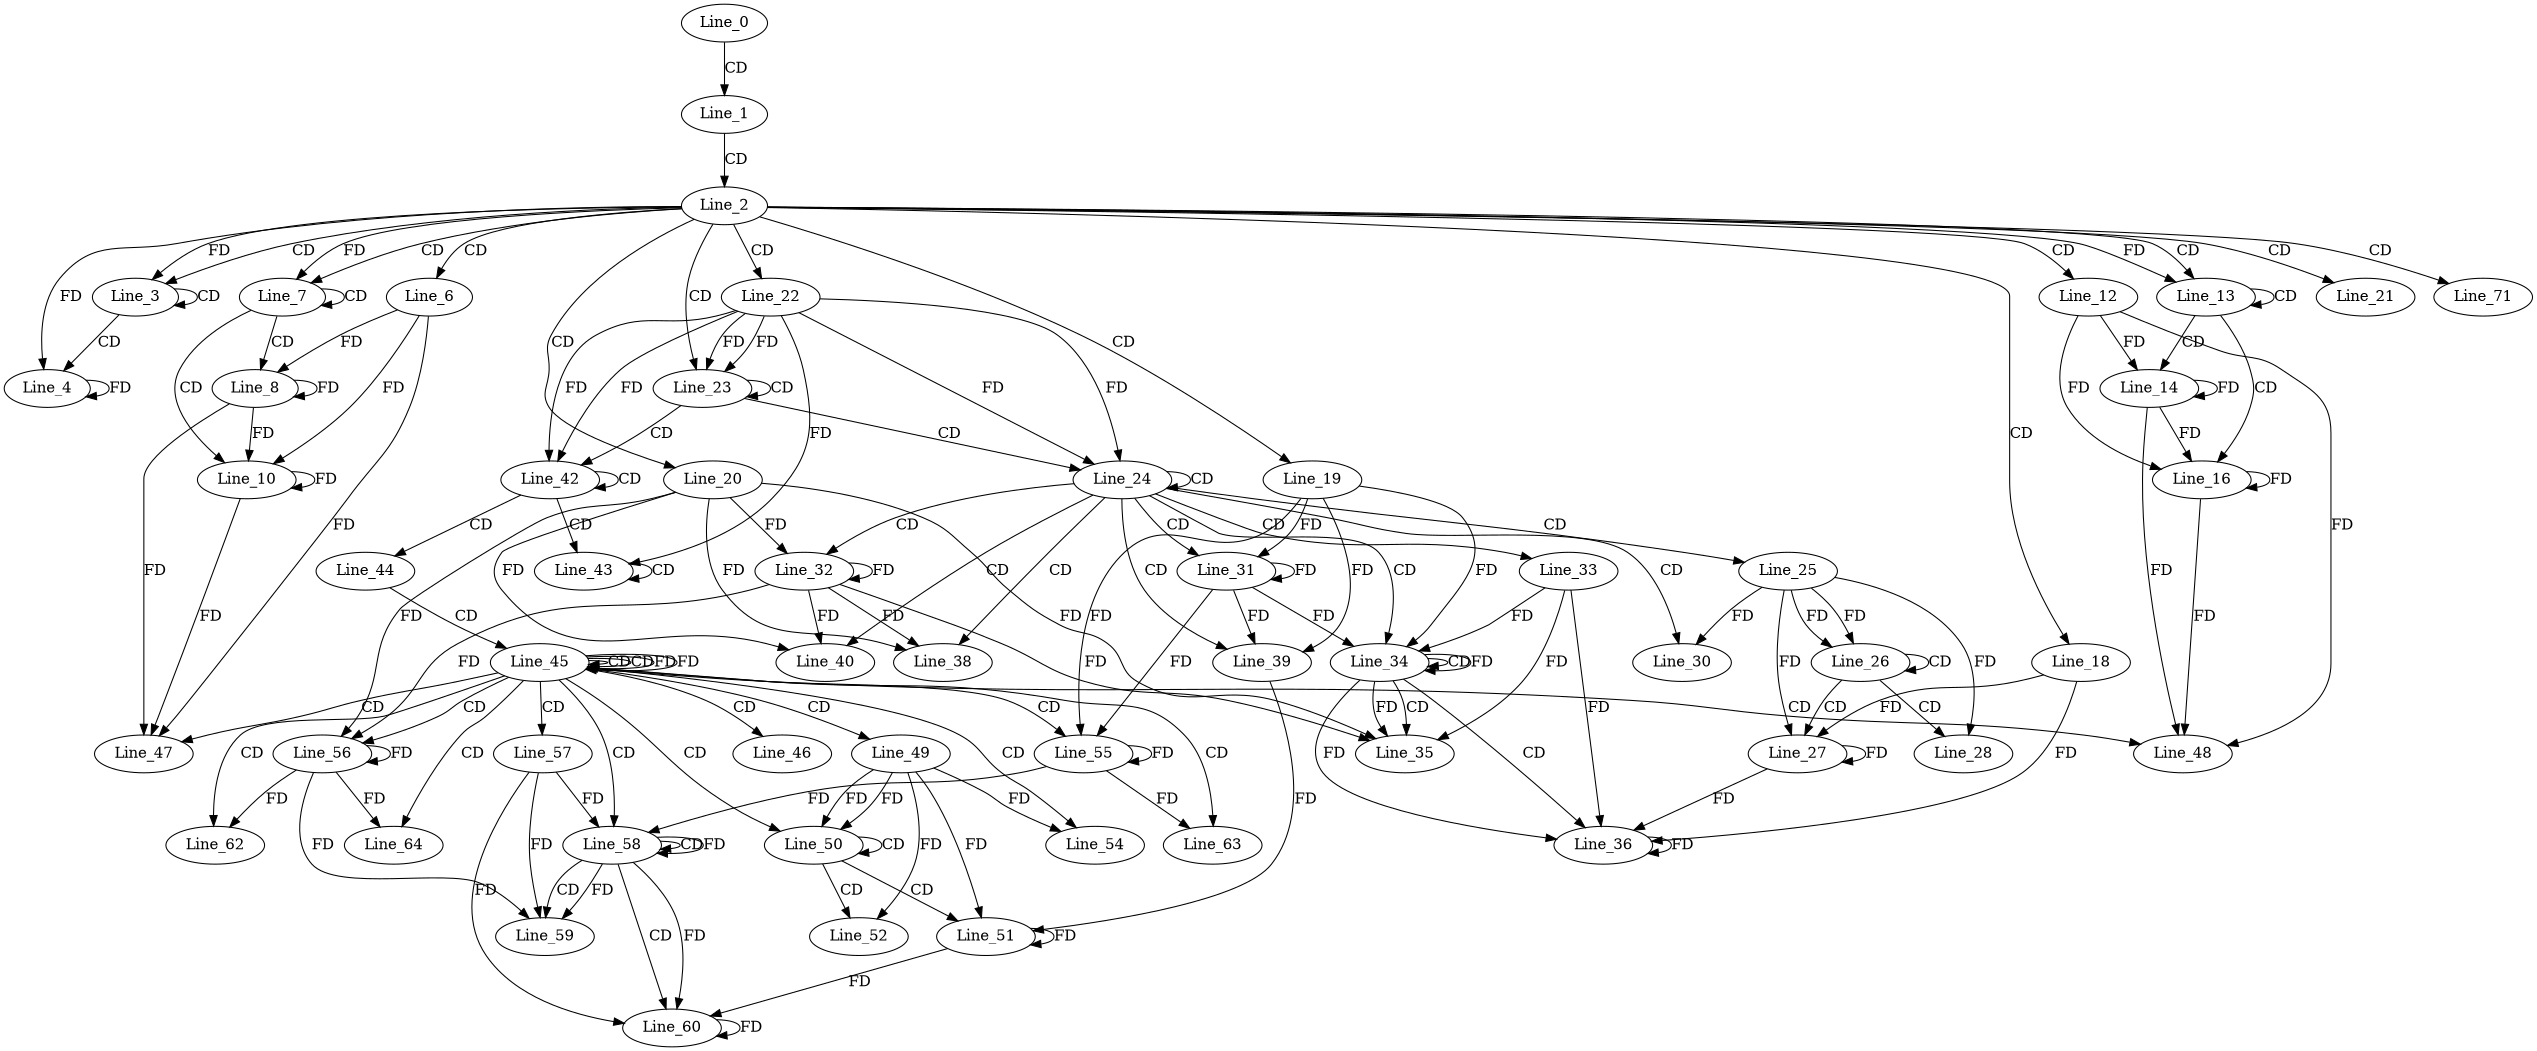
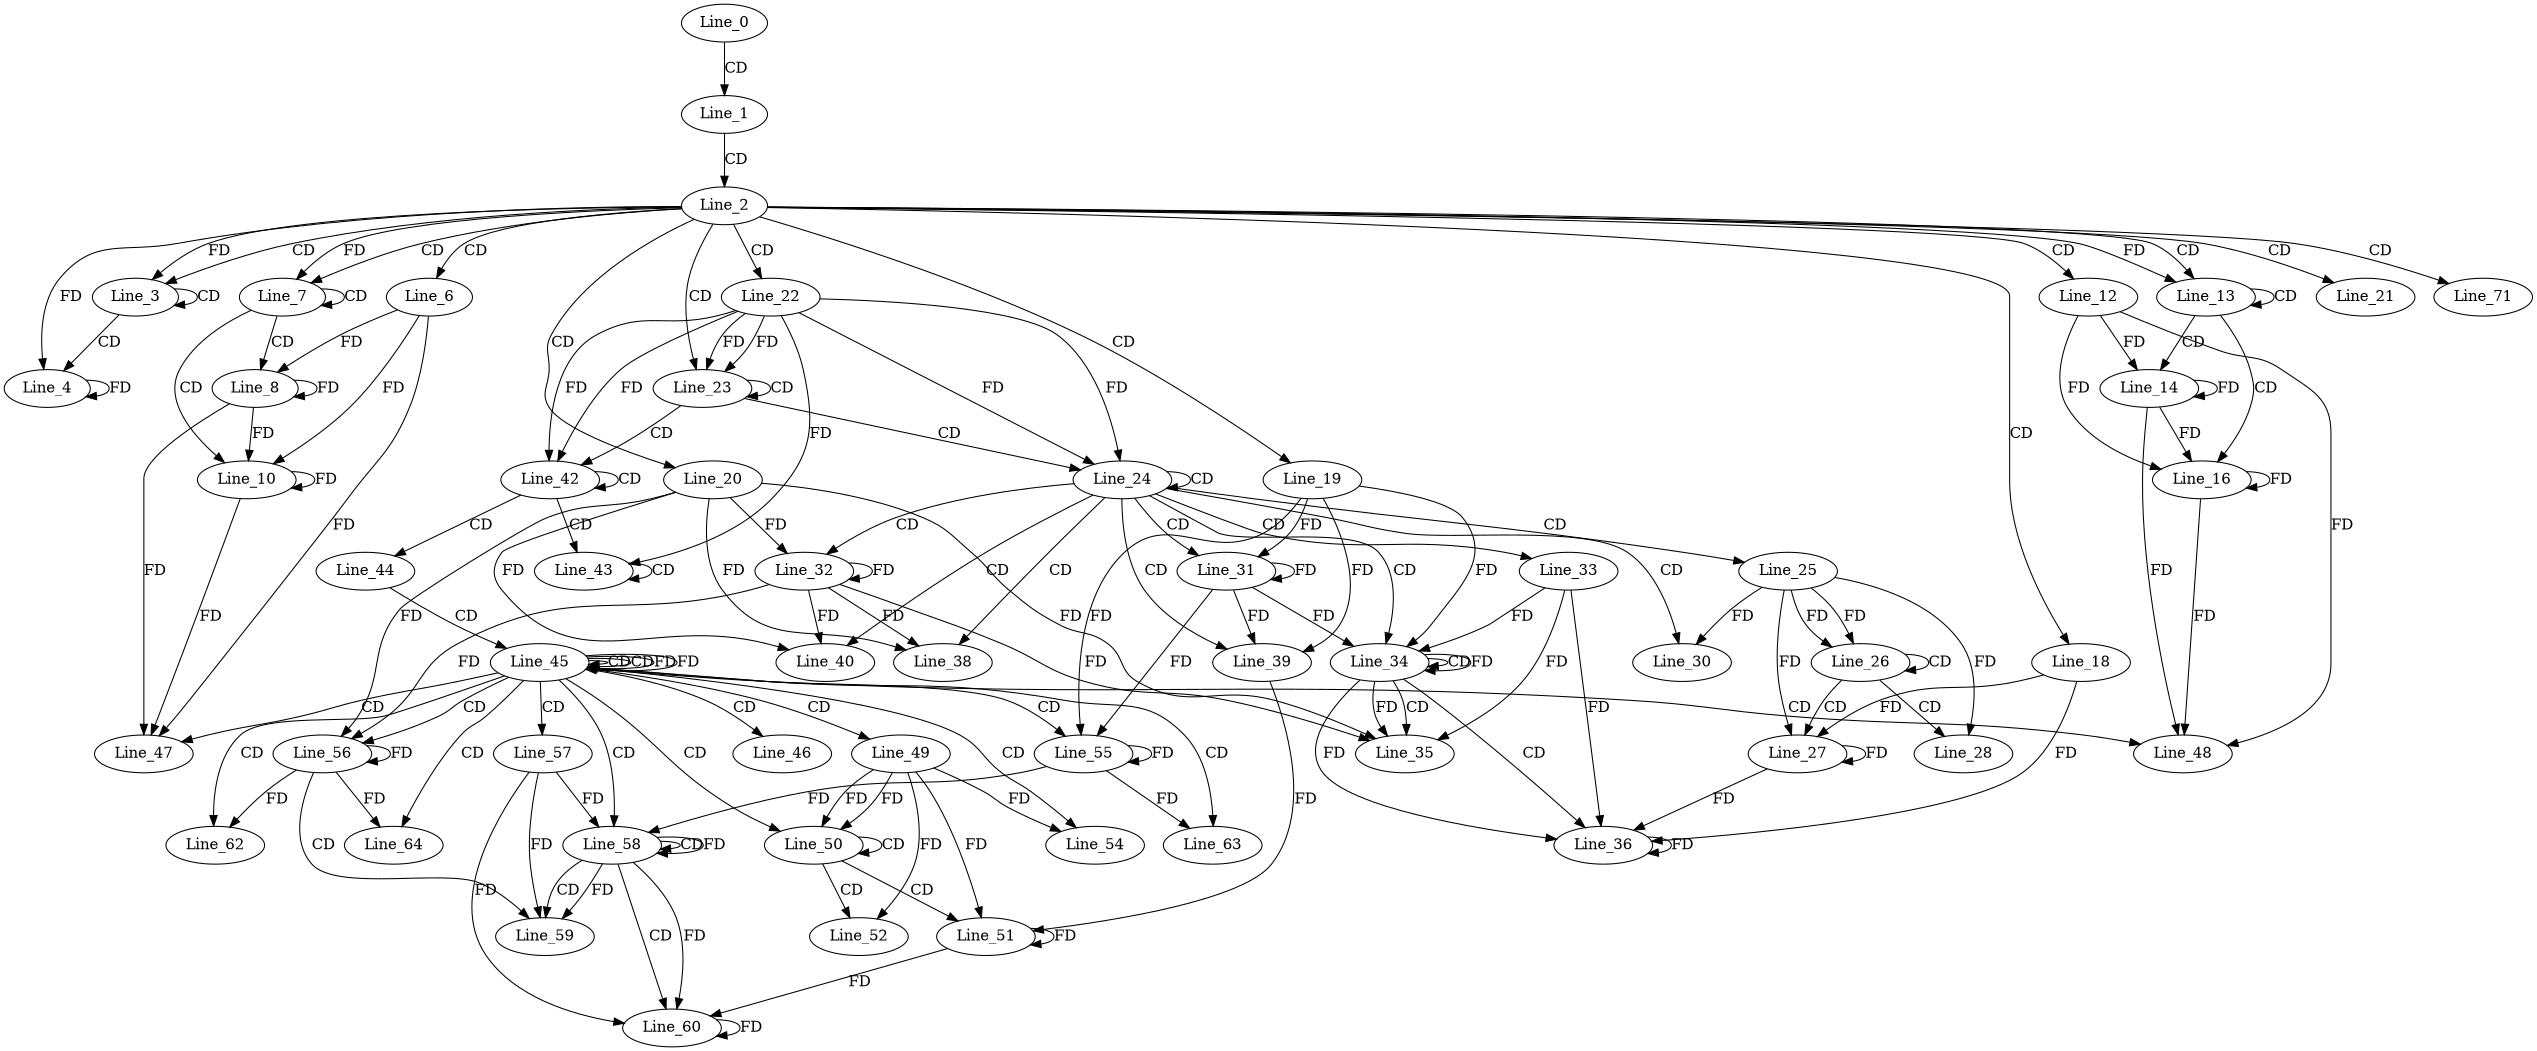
(323, 845) -> (323, 845)
